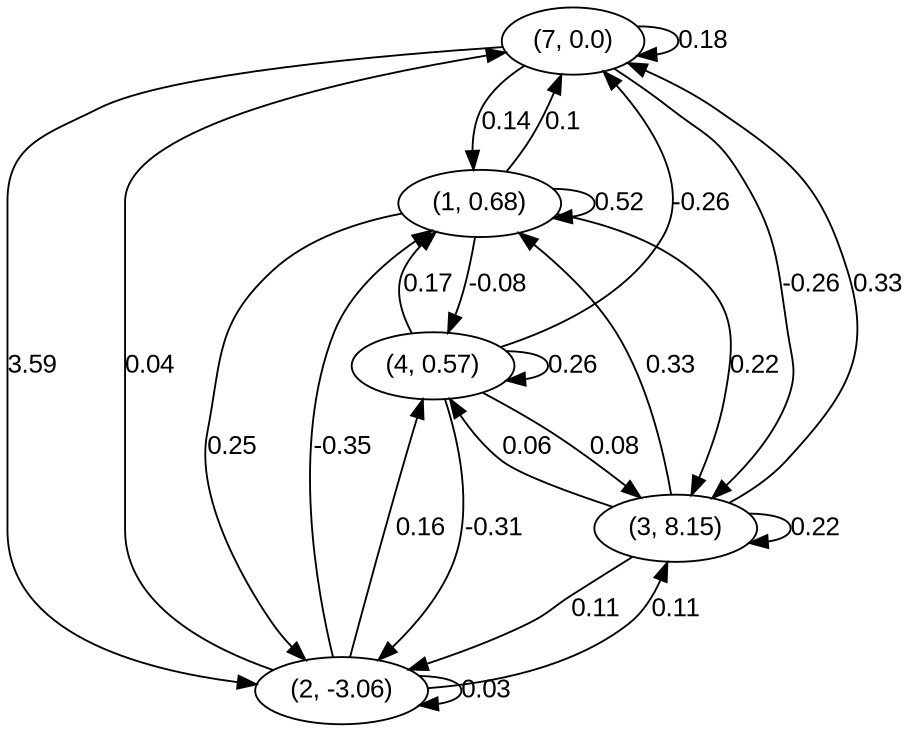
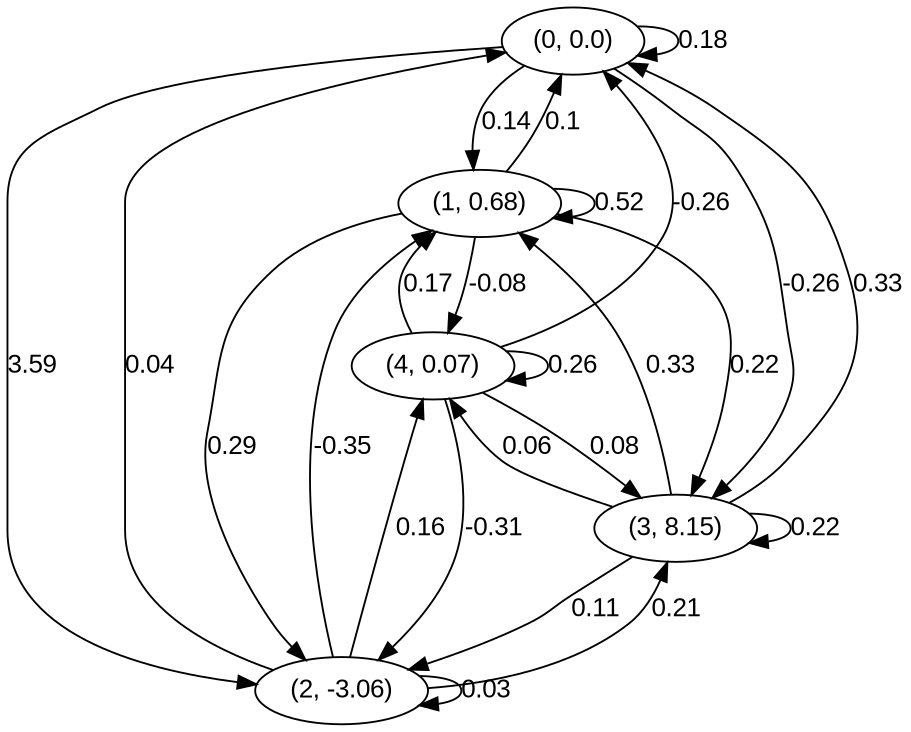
(573, 41) -> (573, 41)
(433, 366) -> (433, 366)
(232, 447) -> (232, 447)
(677, 609) -> (677, 609)
